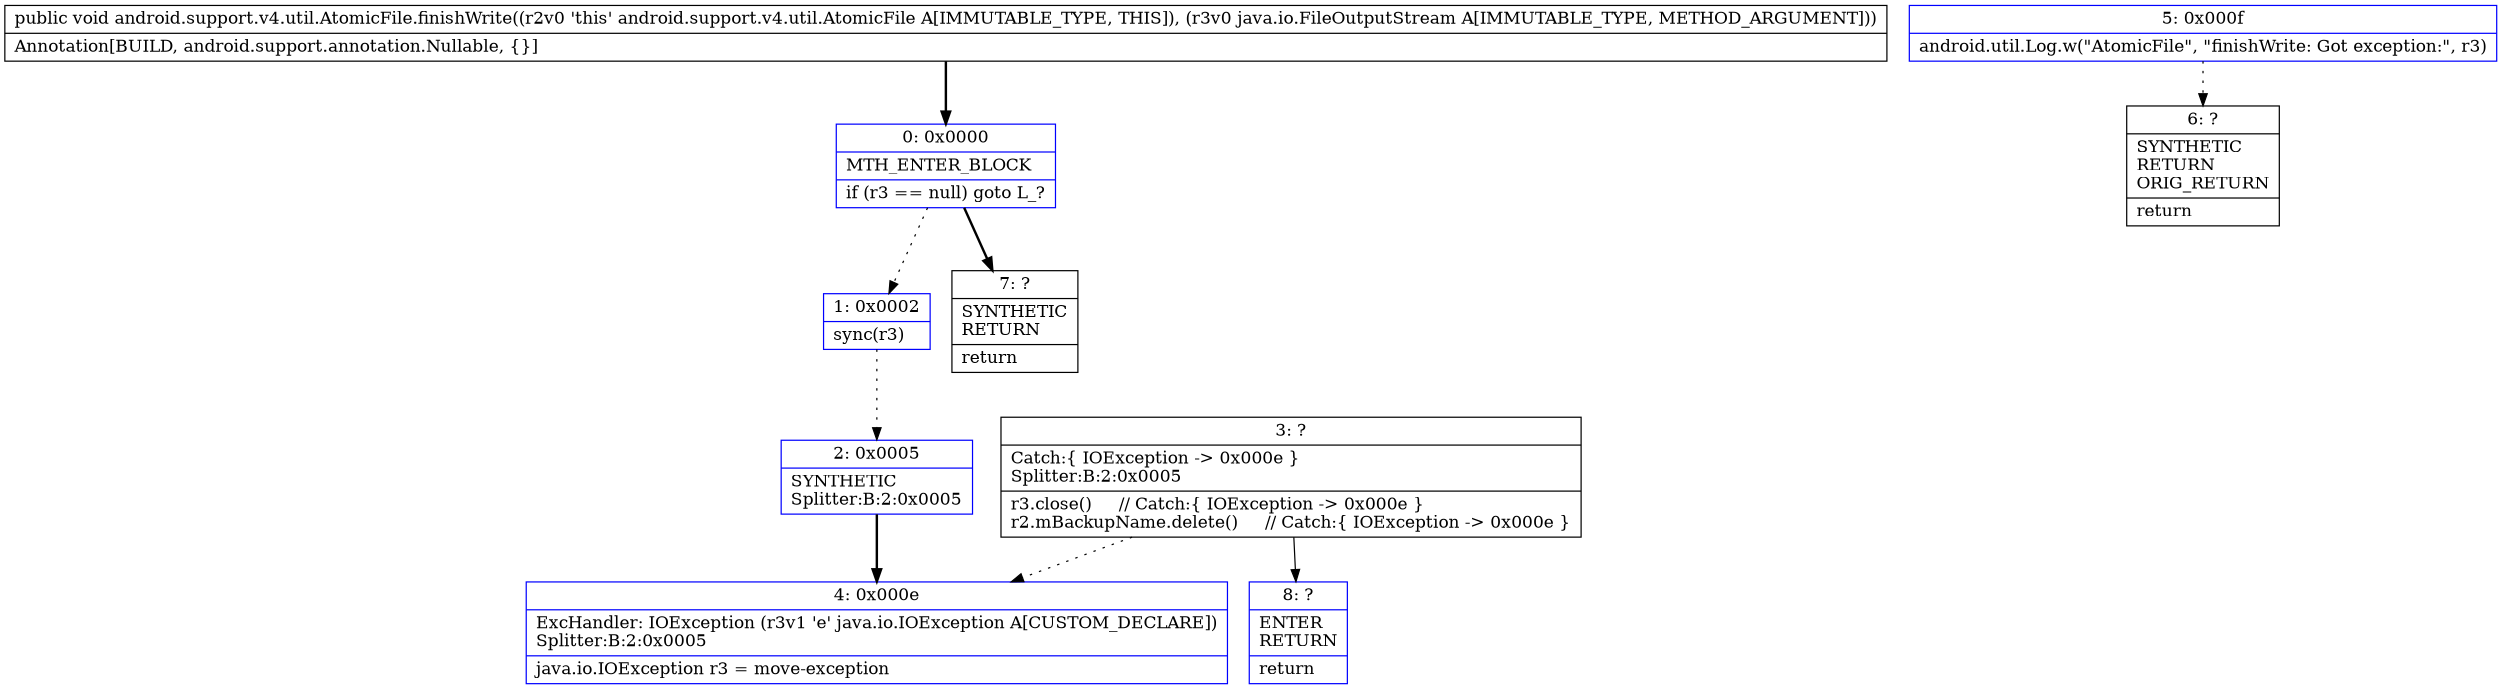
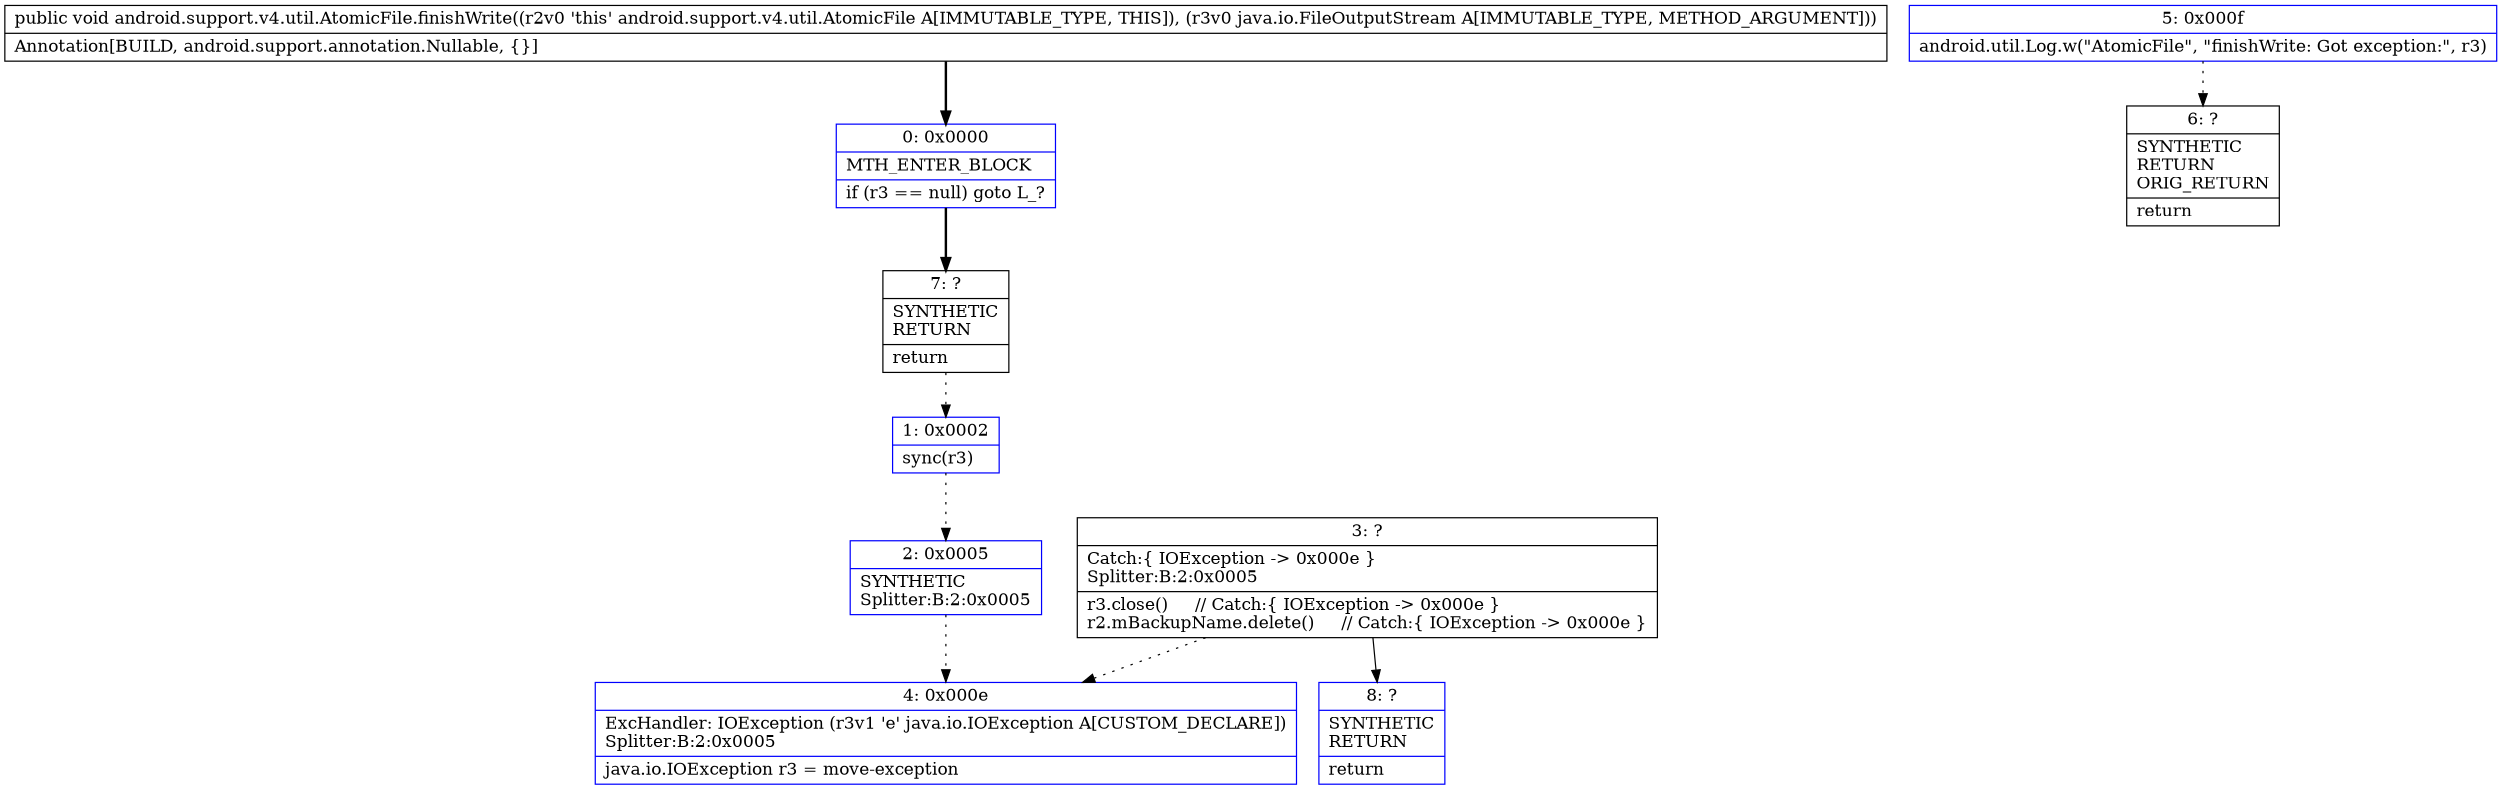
(911, 245) -> (946, 389)
(877, 542) -> (946, 642)
(1291, 623) -> (1382, 724)
